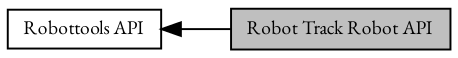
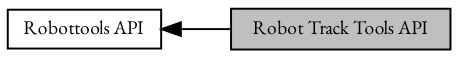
(341, 29) -> (341, 29)
